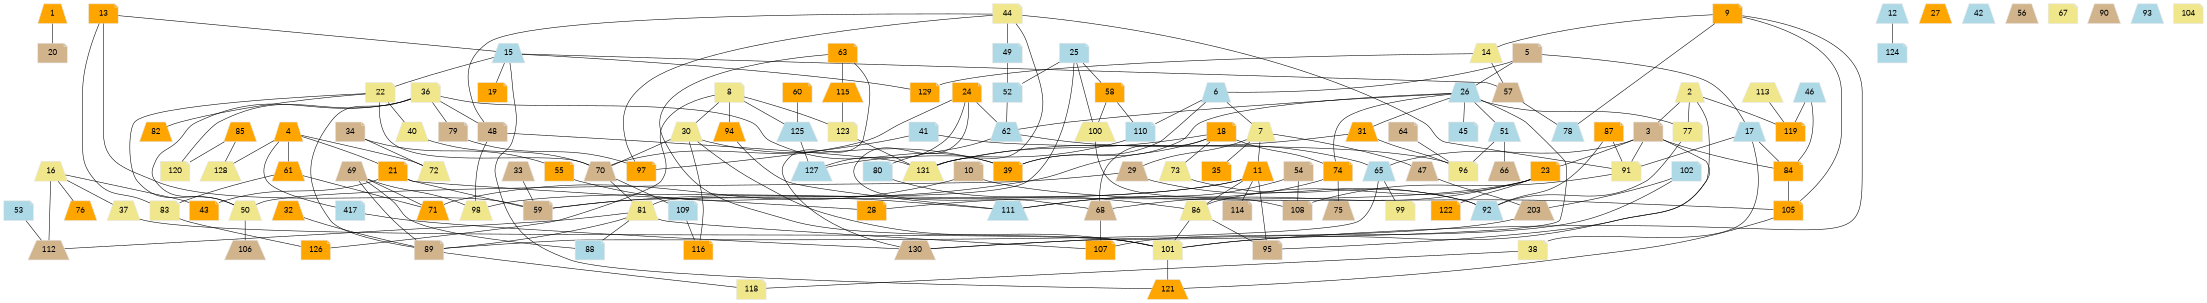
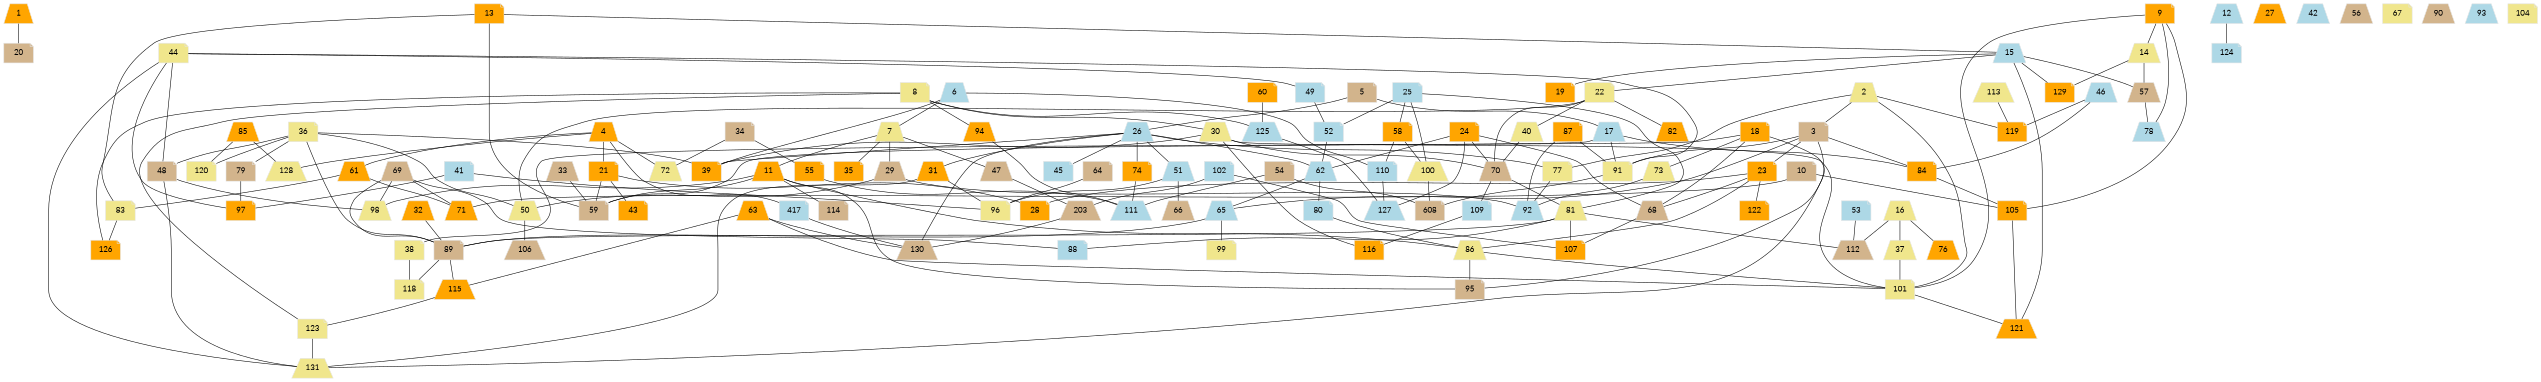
(843, 53) -> (753, 211)
(1371, 86) -> none
(1280, 152) -> none
(128, 188) -> none
(1297, 211) -> (1430, 211)
(1339, 211) -> none
none -> (452, 270)
